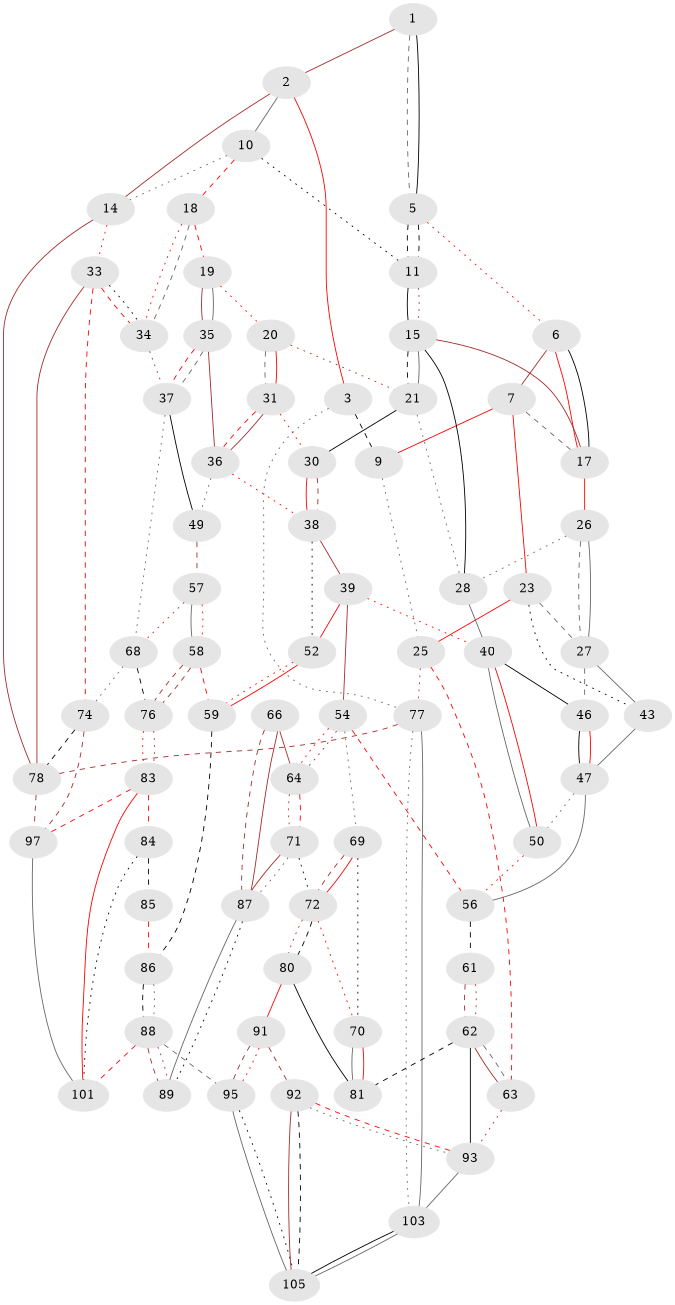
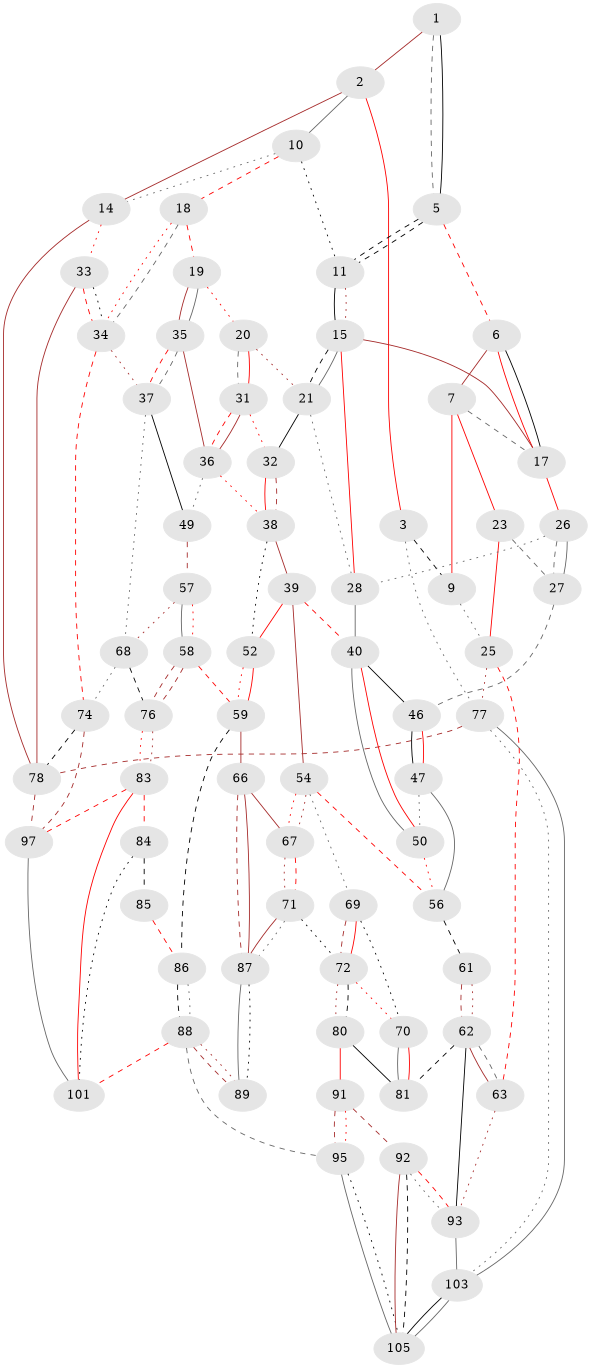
(485, 273) -> (467, 272)
(461, 458) -> (348, 462)
(312, 462) -> (271, 462)
(85, 494) -> (76, 525)
(421, 622) -> (323, 621)
(648, 716) -> none
none -> (241, 747)
(295, 779) -> (290, 842)
